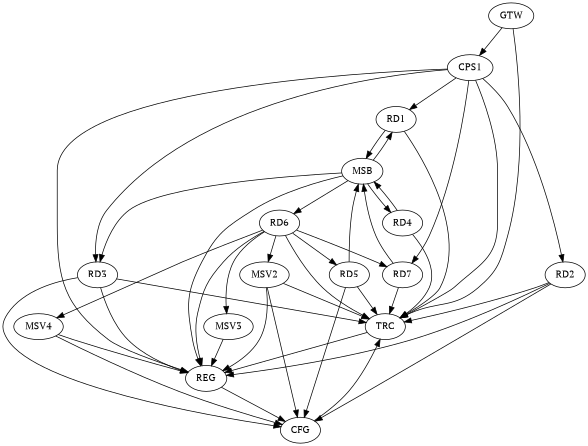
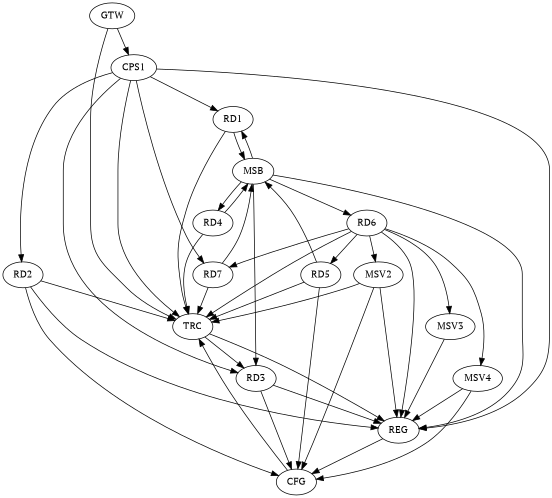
(238, 300) -> (221, 350)
